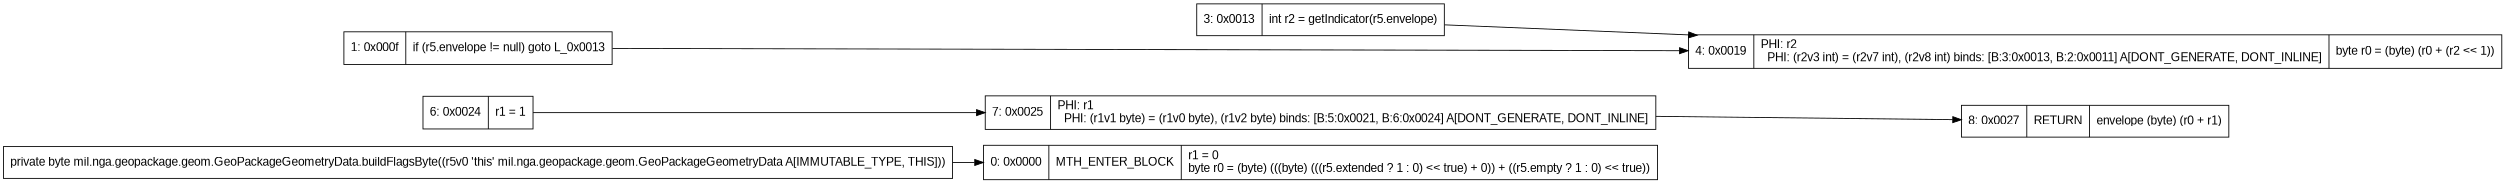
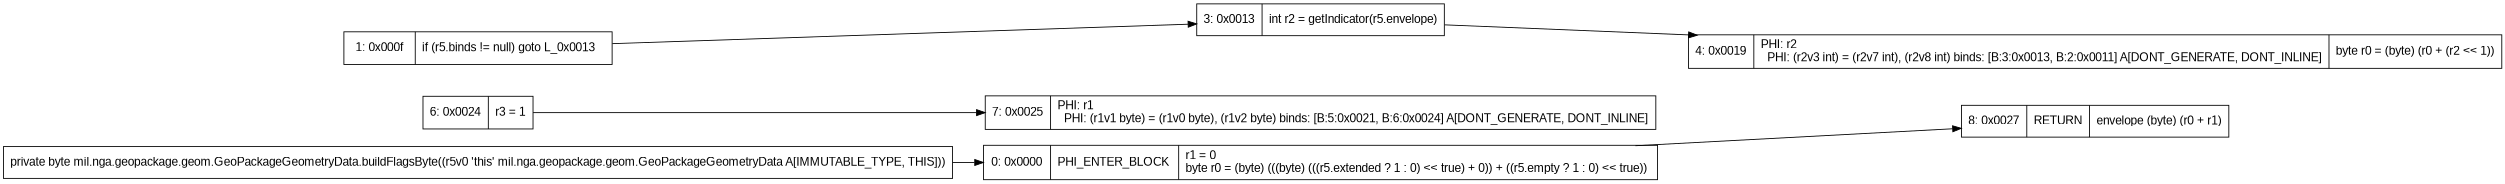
(509, 48) -> (509, 48)
(1146, 50) -> (900, 34)
(511, 112) -> (511, 112)
(1804, 118) -> (1794, 137)
(1115, 162) -> (1113, 162)
